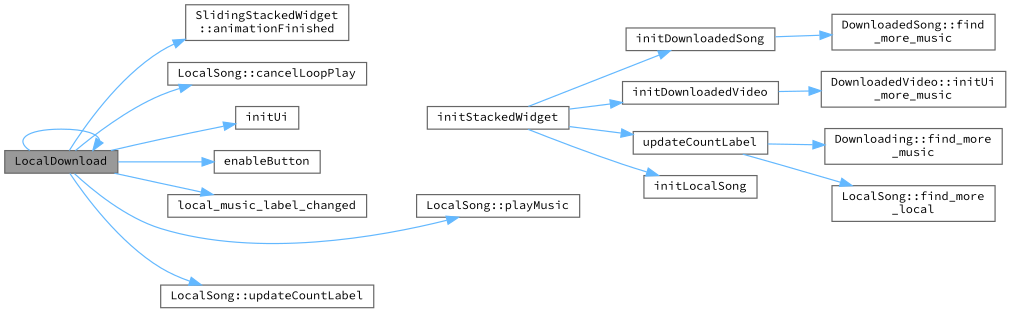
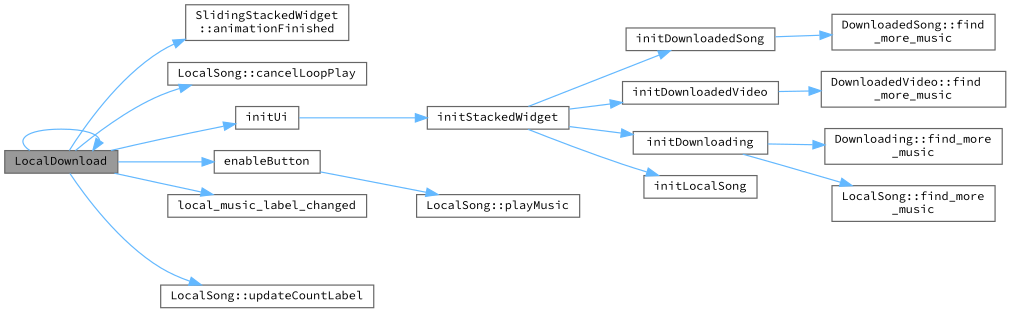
(914, 89) -> (914, 89)
none -> (357, 118)
(700, 143) -> (700, 143)
(914, 204) -> (914, 204)
(253, 243) -> (373, 182)
